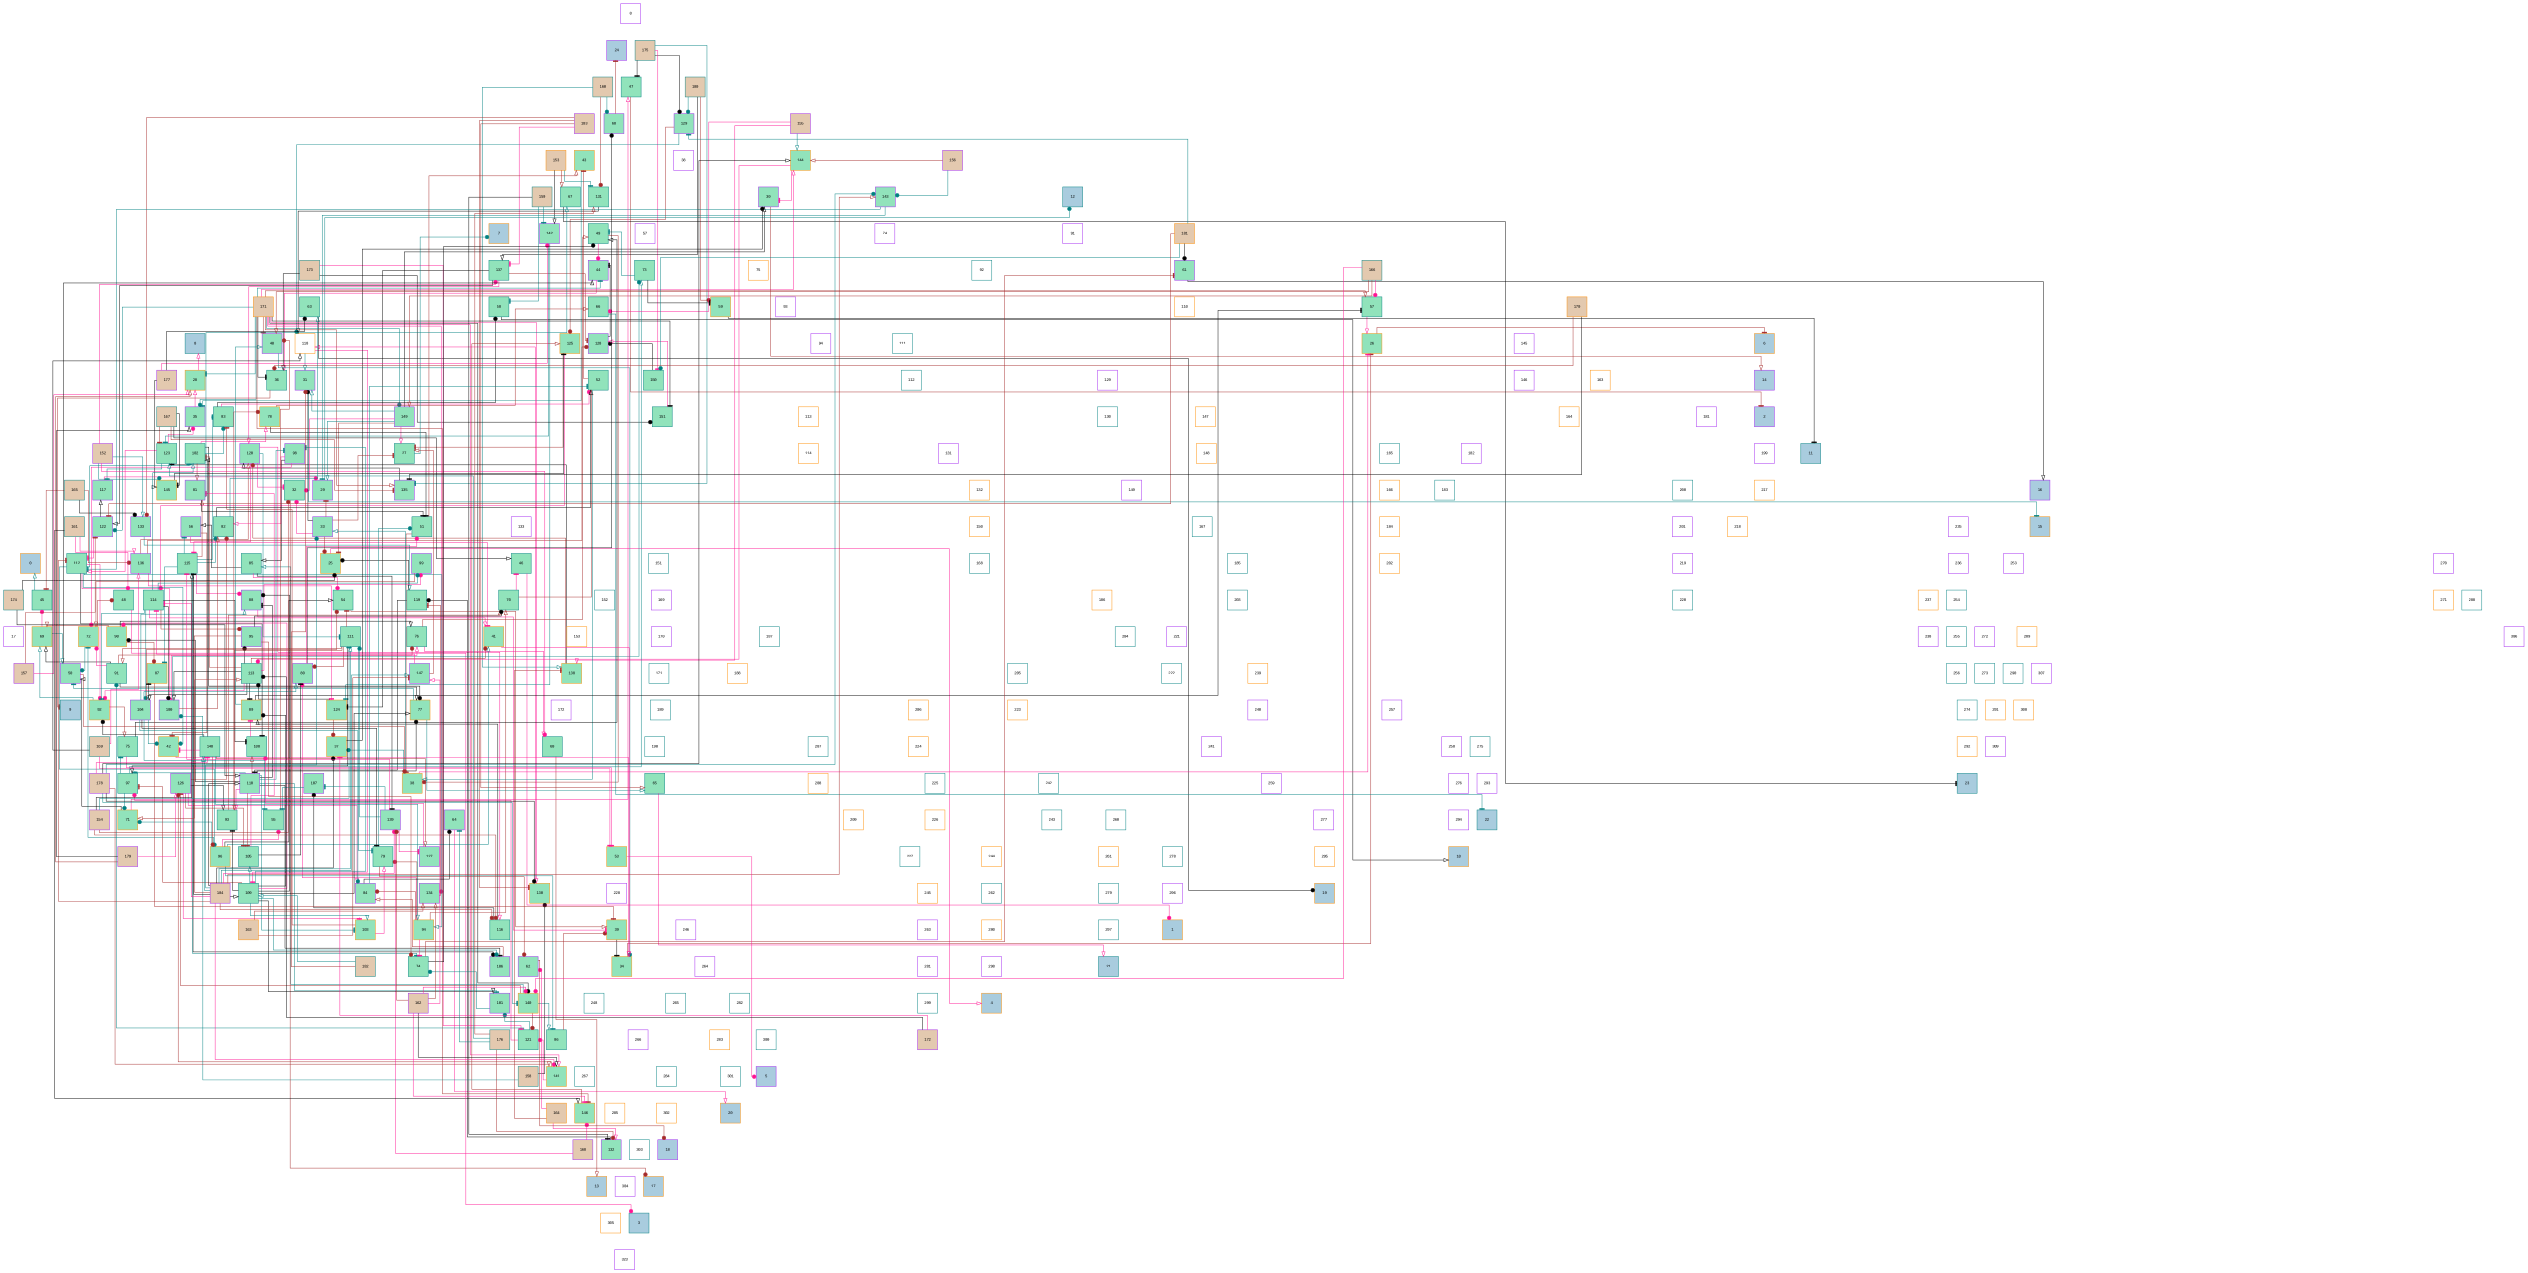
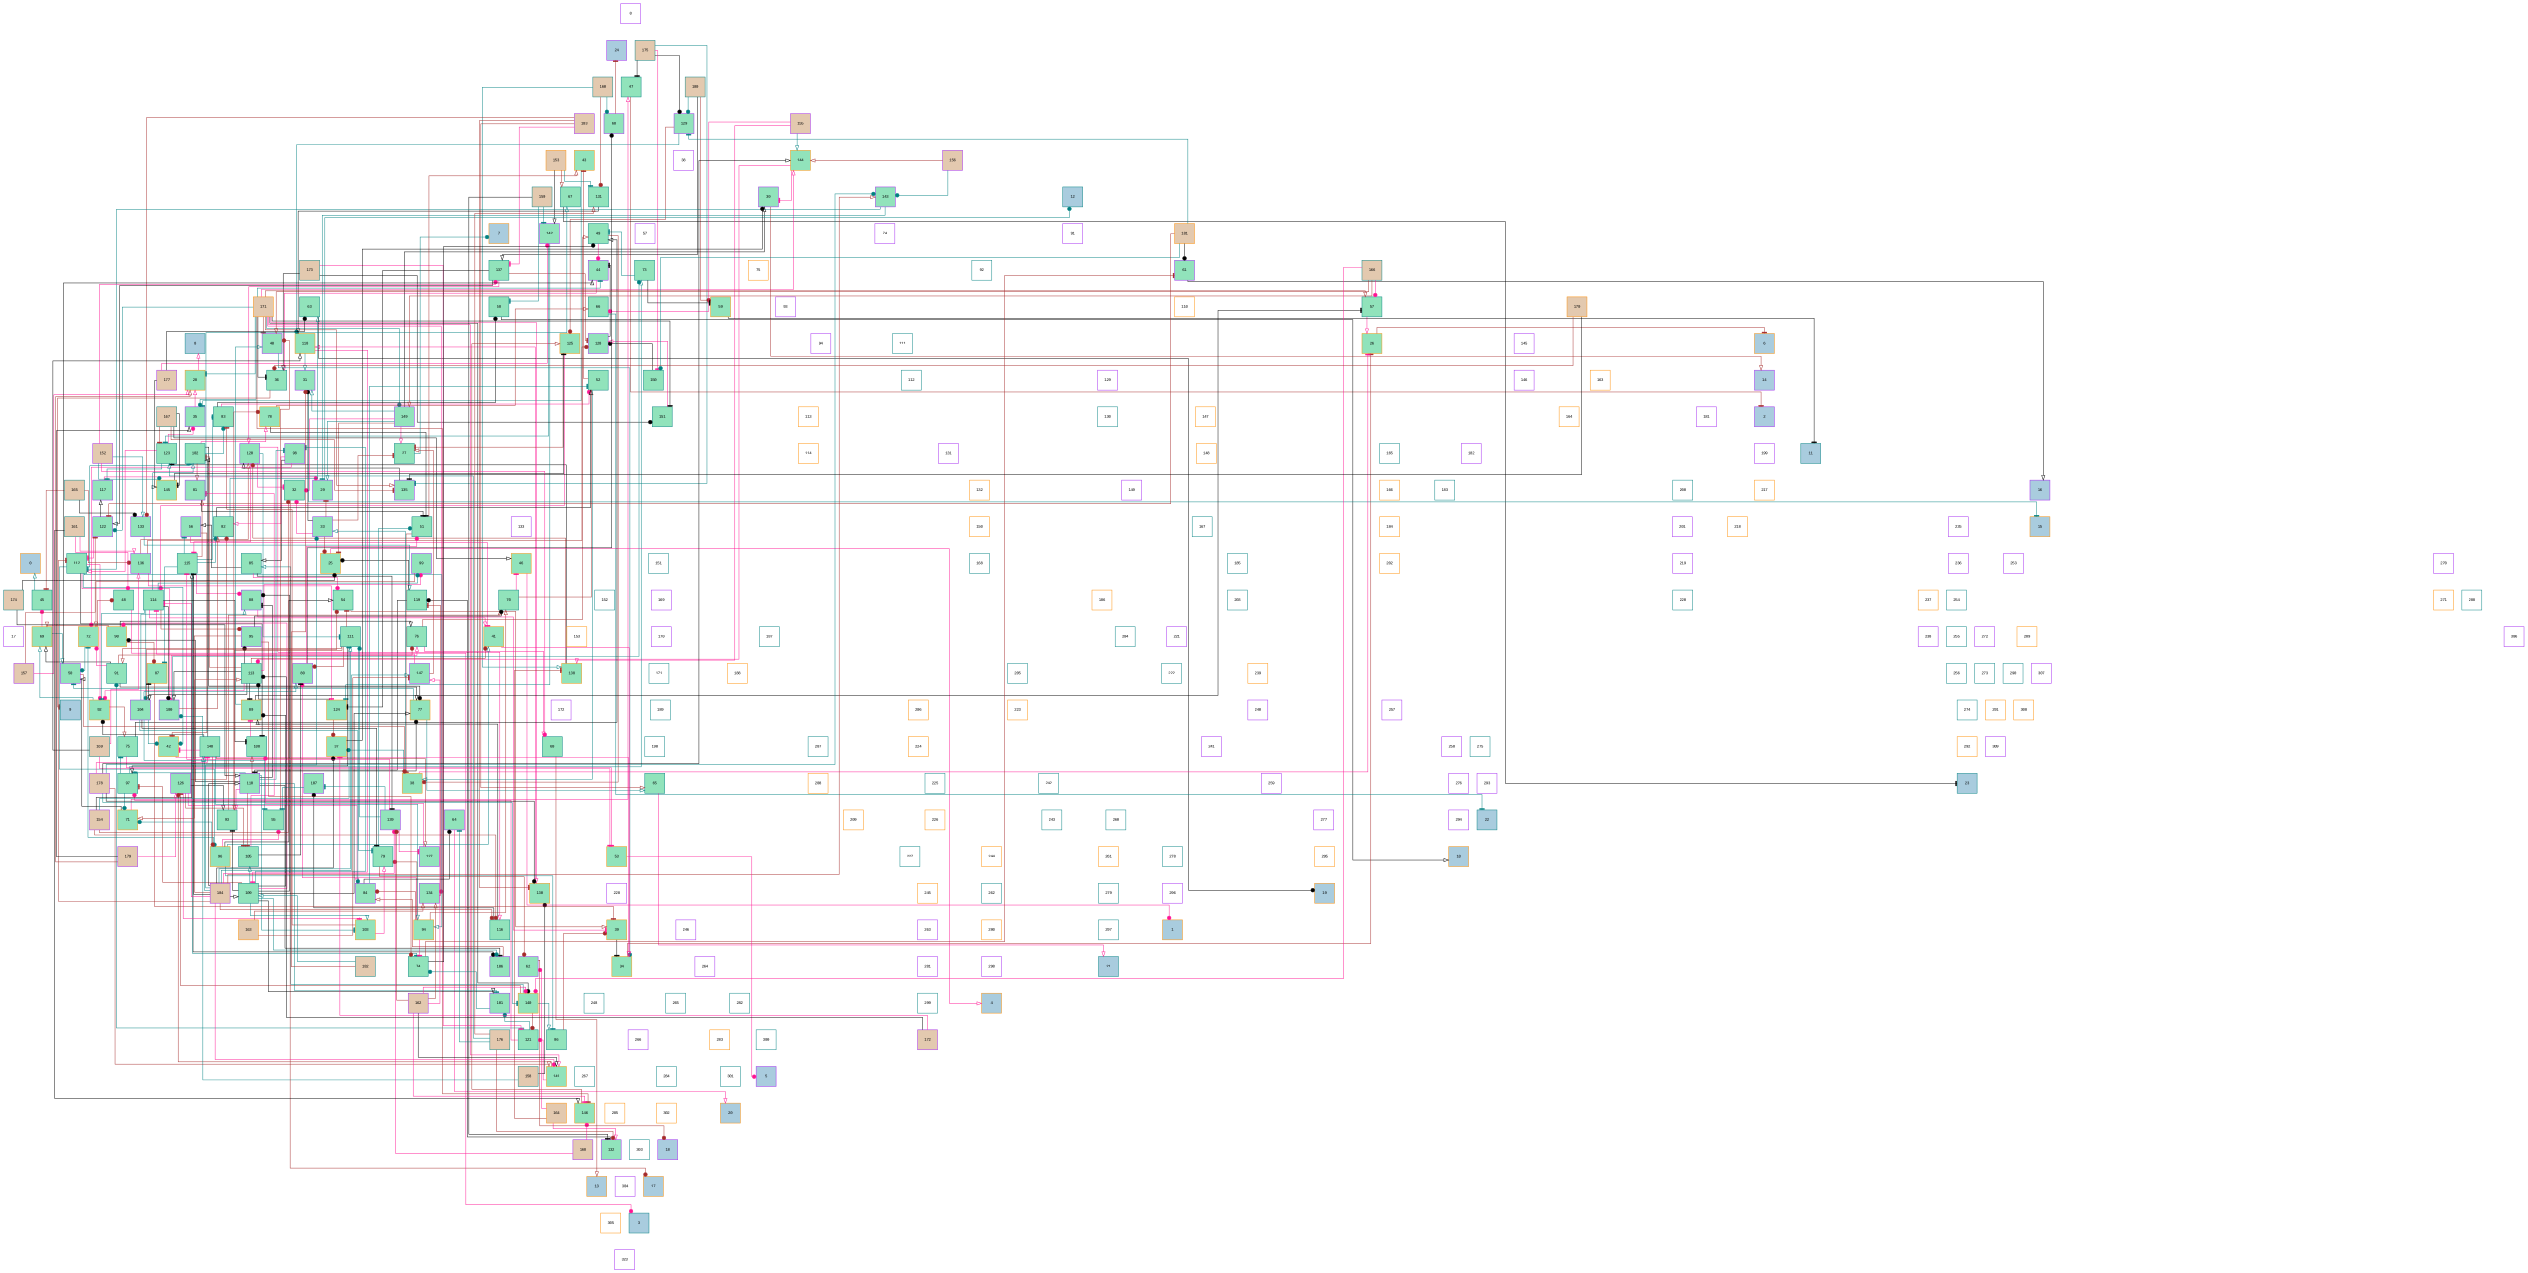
(305, 344) -> (305, 344)
(521, 563) -> (521, 563)
